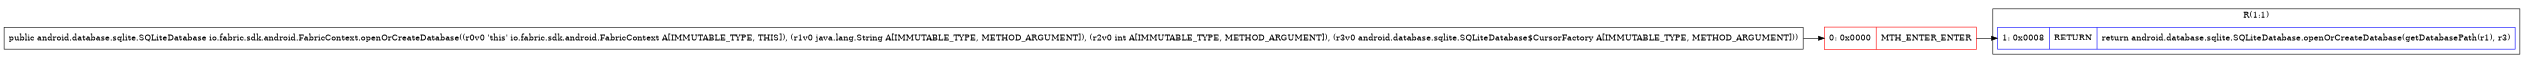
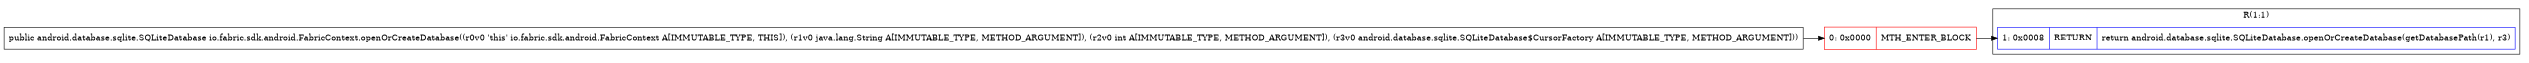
(1926, 38) -> (1926, 38)
